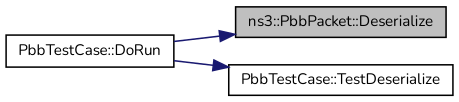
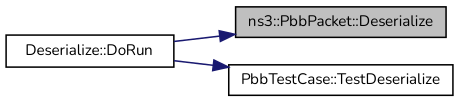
(90, 51) -> (90, 51)
